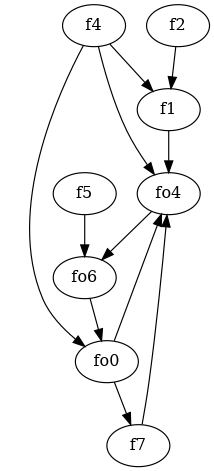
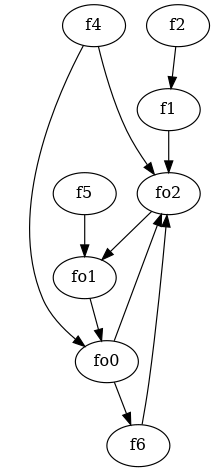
(127, 63) -> none
(169, 194) -> (169, 194)
(85, 278) -> (85, 278)
(138, 446) -> (138, 446)
